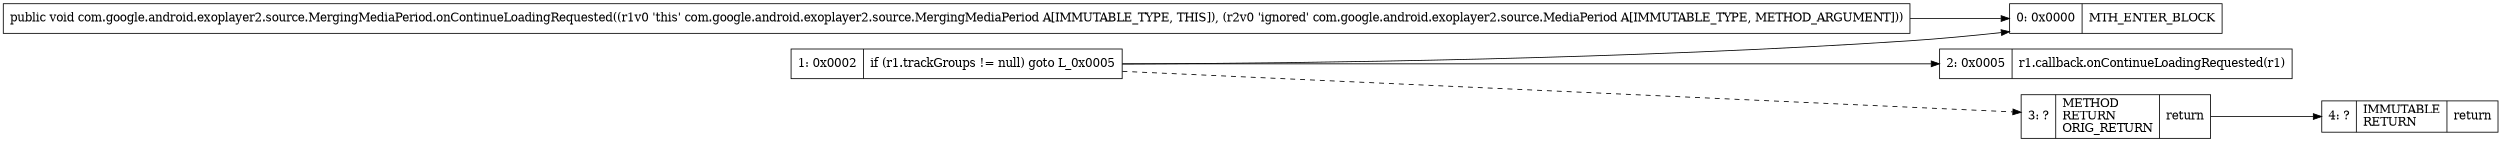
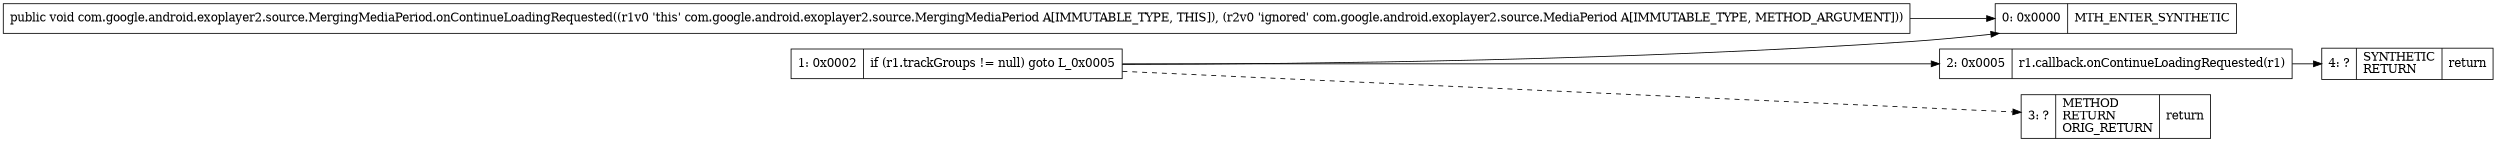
(2152, 18) -> (2152, 18)
(2402, 110) -> (2399, 57)
(2262, 117) -> (2303, 64)
